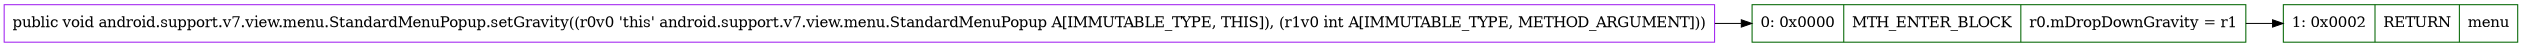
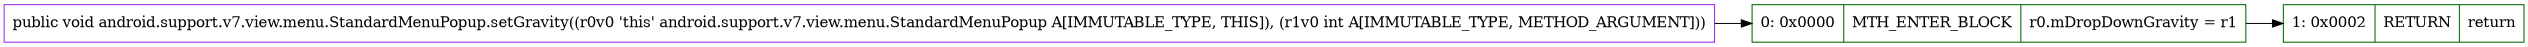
(2489, 23) -> (2492, 23)
